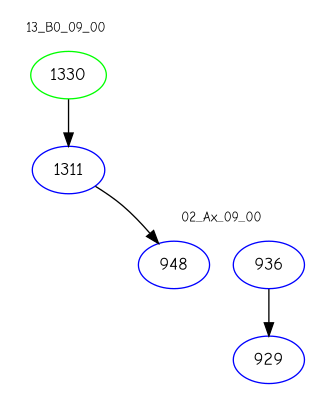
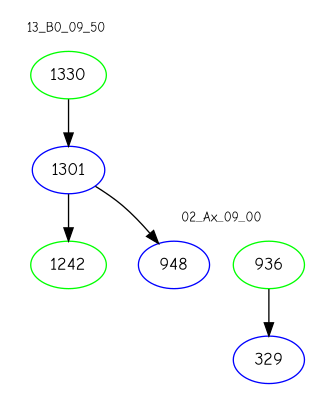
(67, 28) -> (67, 28)
(69, 170) -> (69, 170)
none -> (69, 265)
(269, 265) -> (269, 265)
(269, 360) -> (269, 360)
